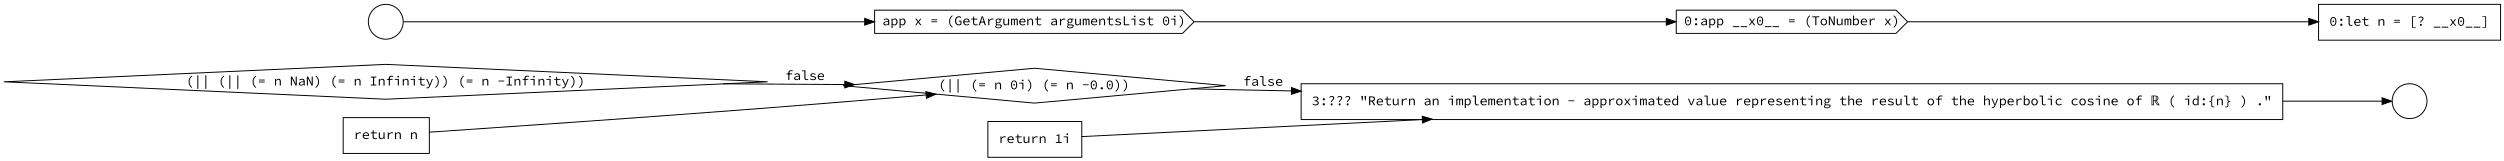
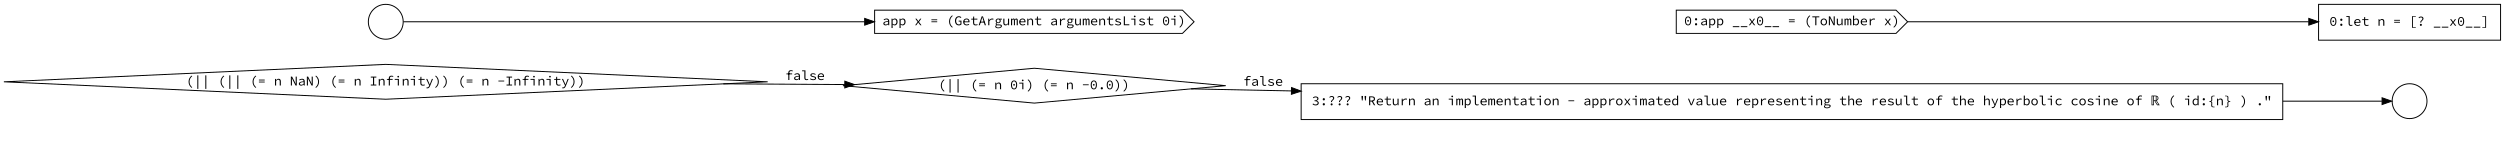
(1430, 22) -> none
(386, 135) -> none
(1034, 139) -> none
